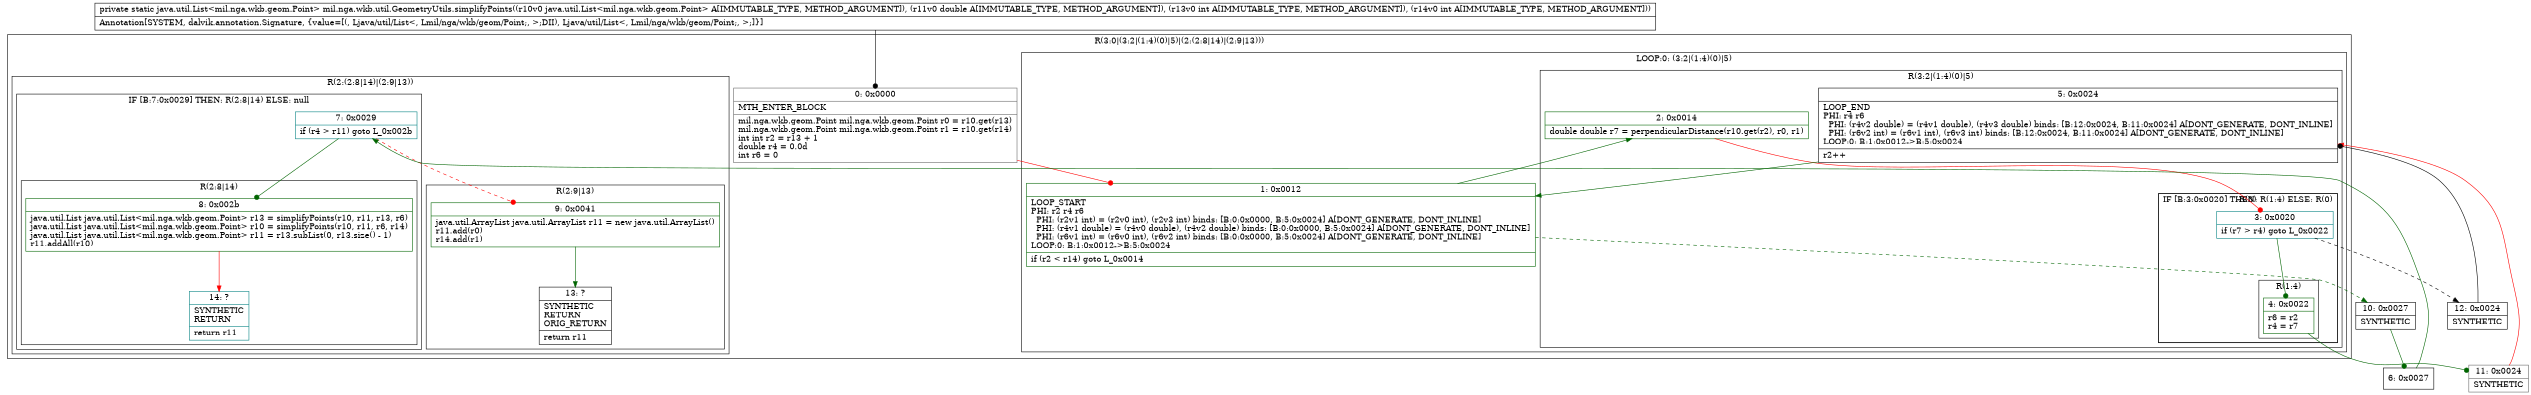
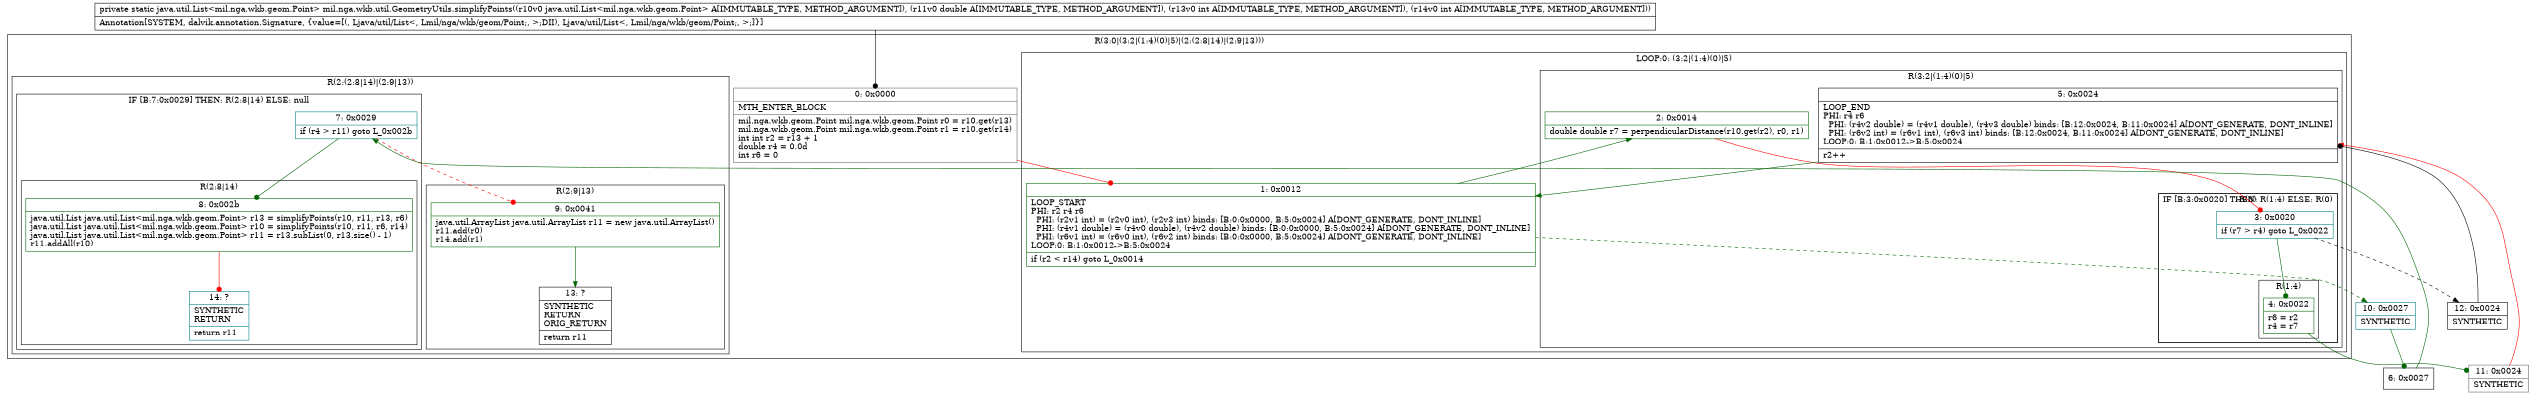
(219, 269) -> (219, 269)
(2386, 316) -> (2386, 316)
